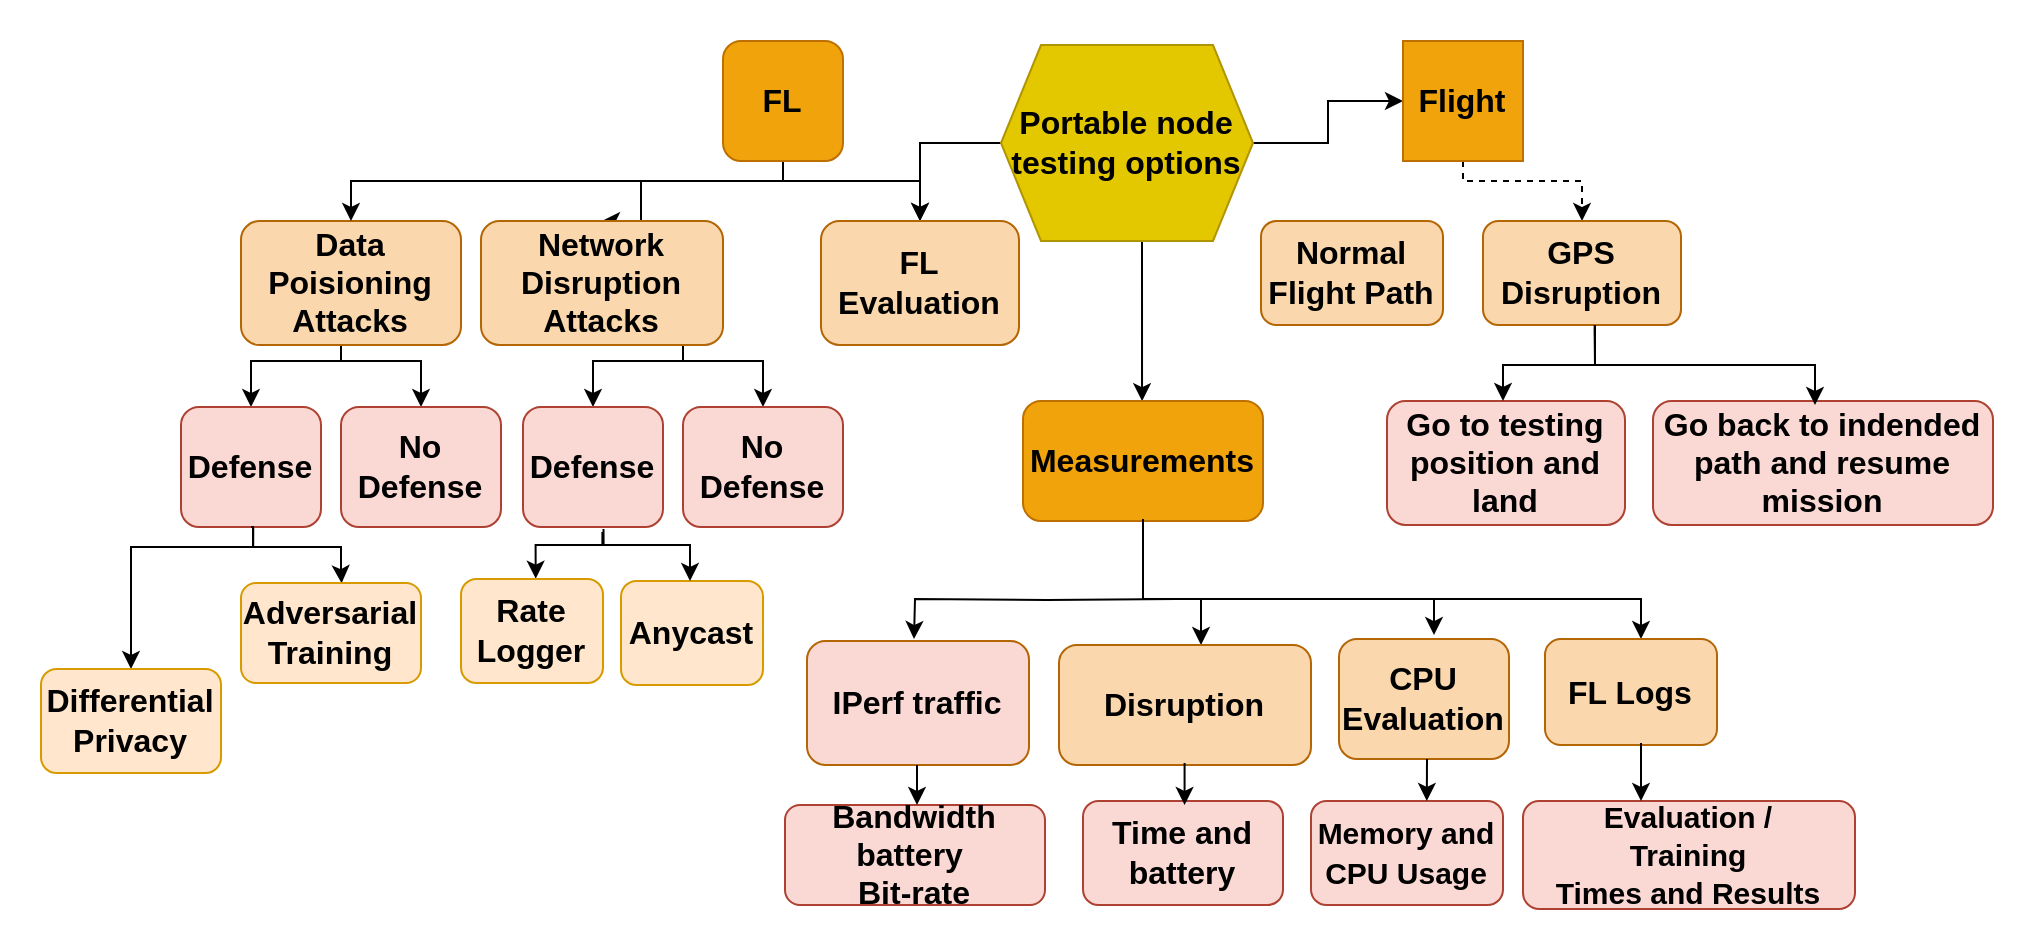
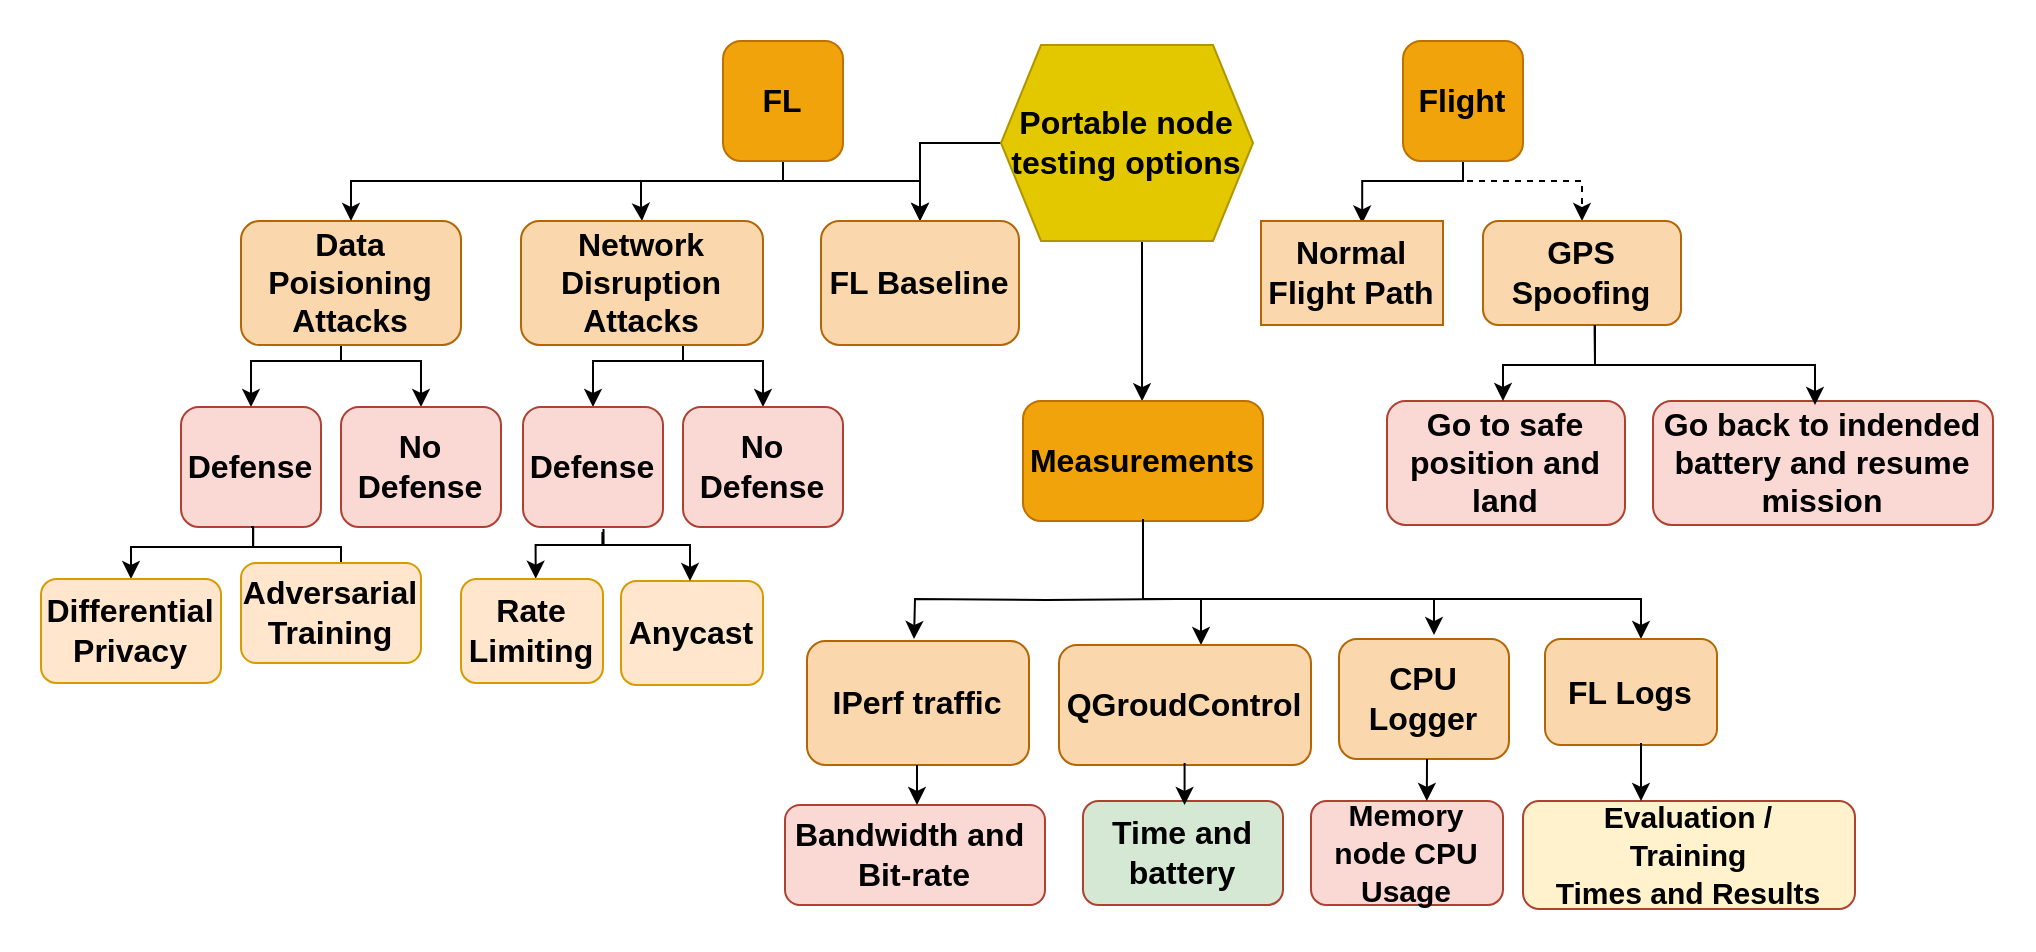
(1463, 101) -> (1463, 101)
(1328, 129) -> none
none -> (1396, 181)
(1352, 273) -> (1352, 273)
(1582, 273) -> (1582, 273)
(602, 283) -> (642, 283)
(920, 283) -> (920, 283)
(1506, 463) -> (1506, 463)
(1823, 463) -> (1823, 463)
(532, 631) -> (532, 631)
(331, 633) -> (331, 613)
(1424, 699) -> (1424, 699)
(918, 703) -> (918, 703)
(1185, 705) -> (1185, 705)
(131, 721) -> (131, 631)
(1183, 853) -> (1183, 853)
(1407, 853) -> (1407, 853)
(915, 855) -> (915, 855)
(1689, 855) -> (1689, 855)
